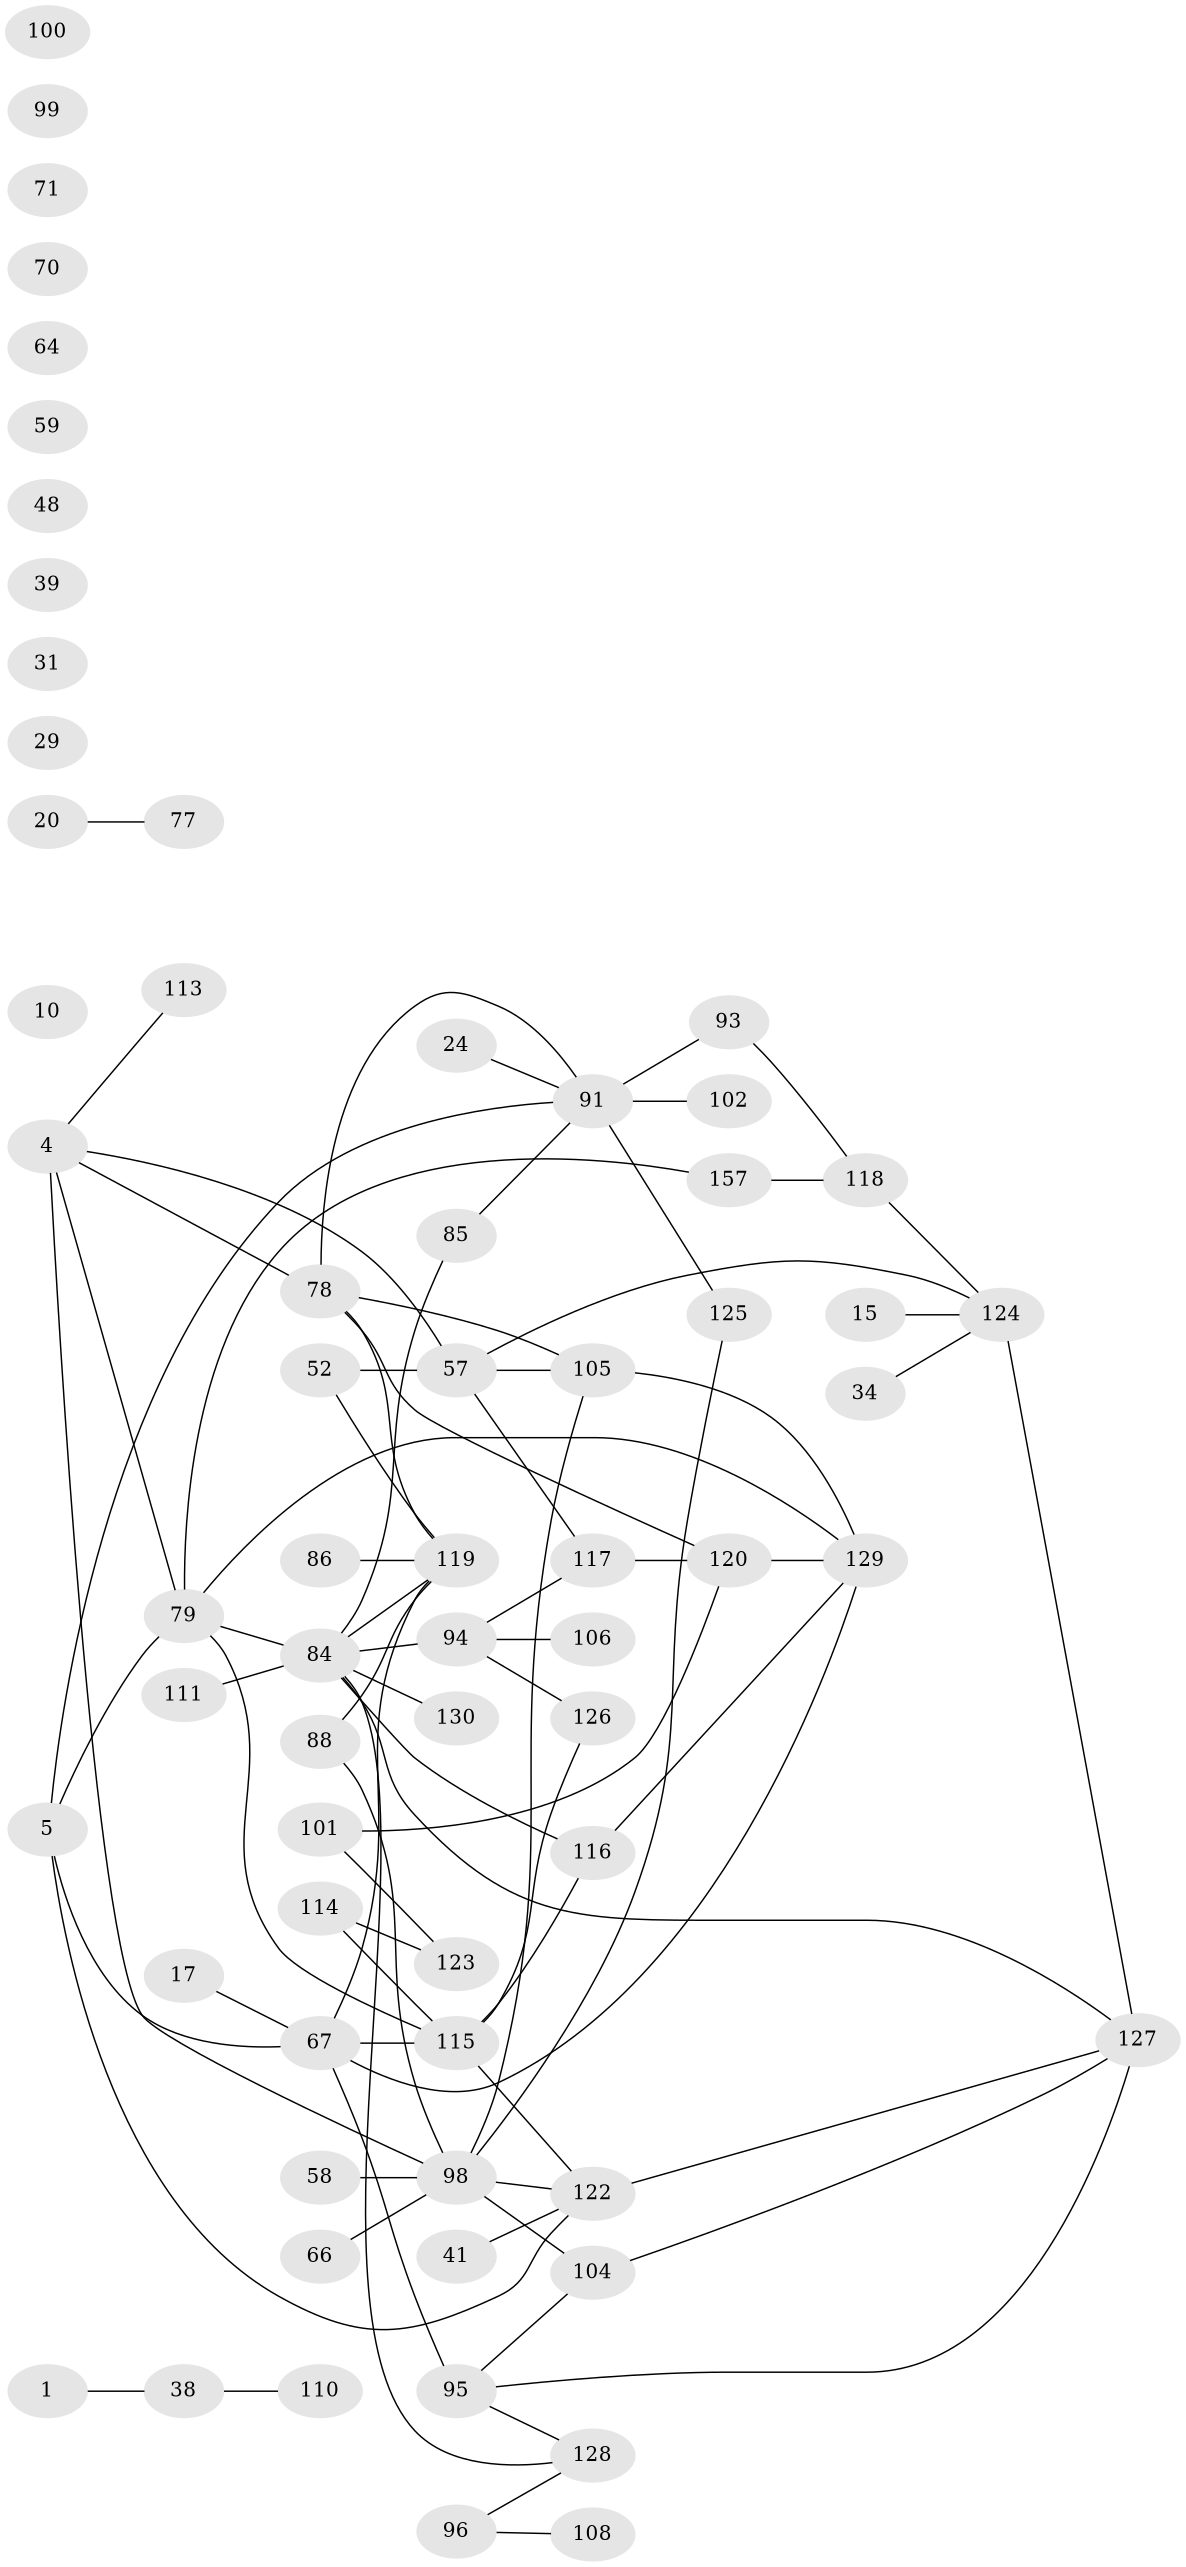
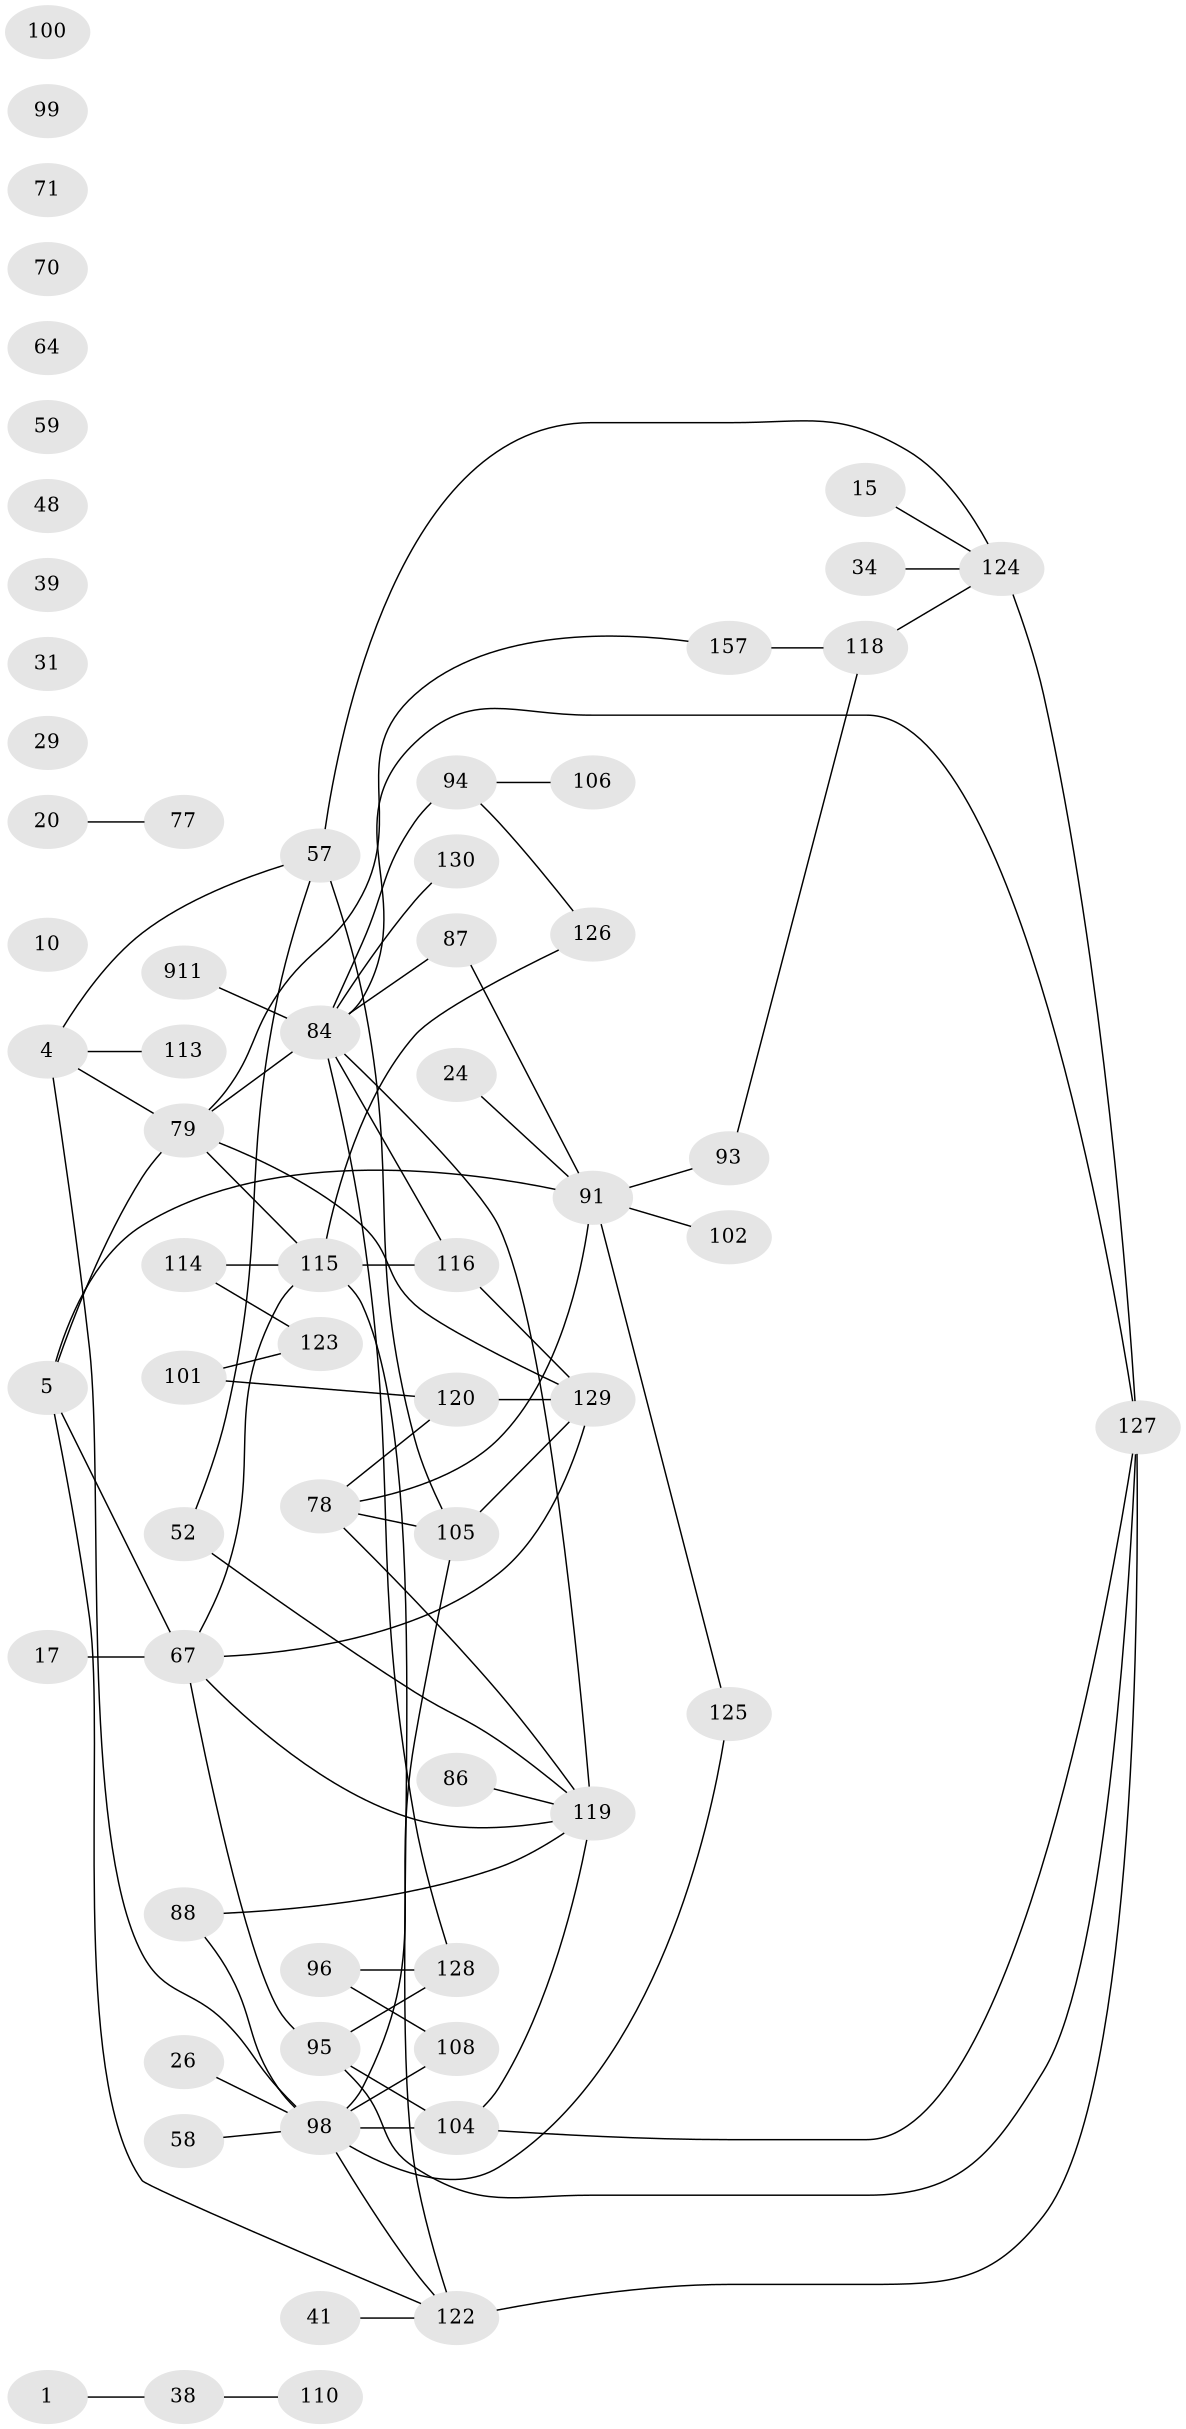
(184, 1219) -> none
(457, 1236) -> (457, 940)
(593, 1560) -> none
(184, 1695) -> (184, 973)
none -> (549, 1979)
none -> (379, 2094)
(320, 2257) -> (184, 2062)
